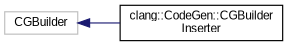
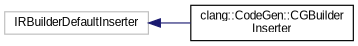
(41, 23) -> (77, 23)
